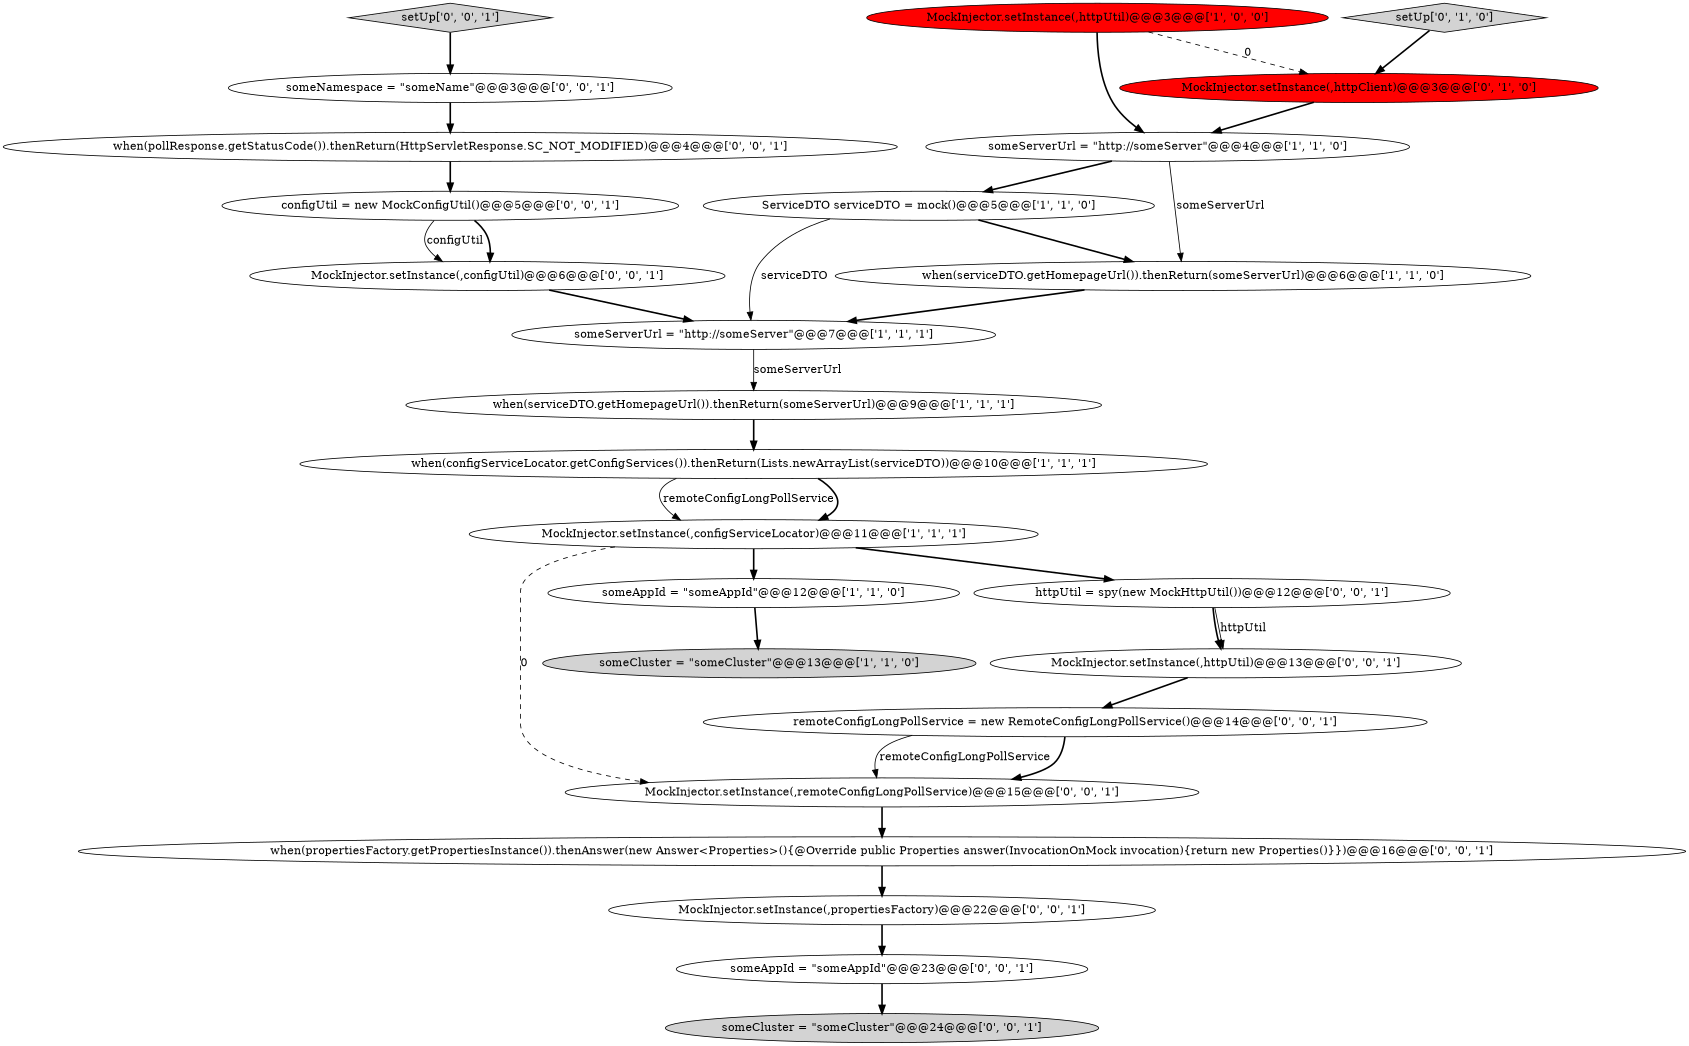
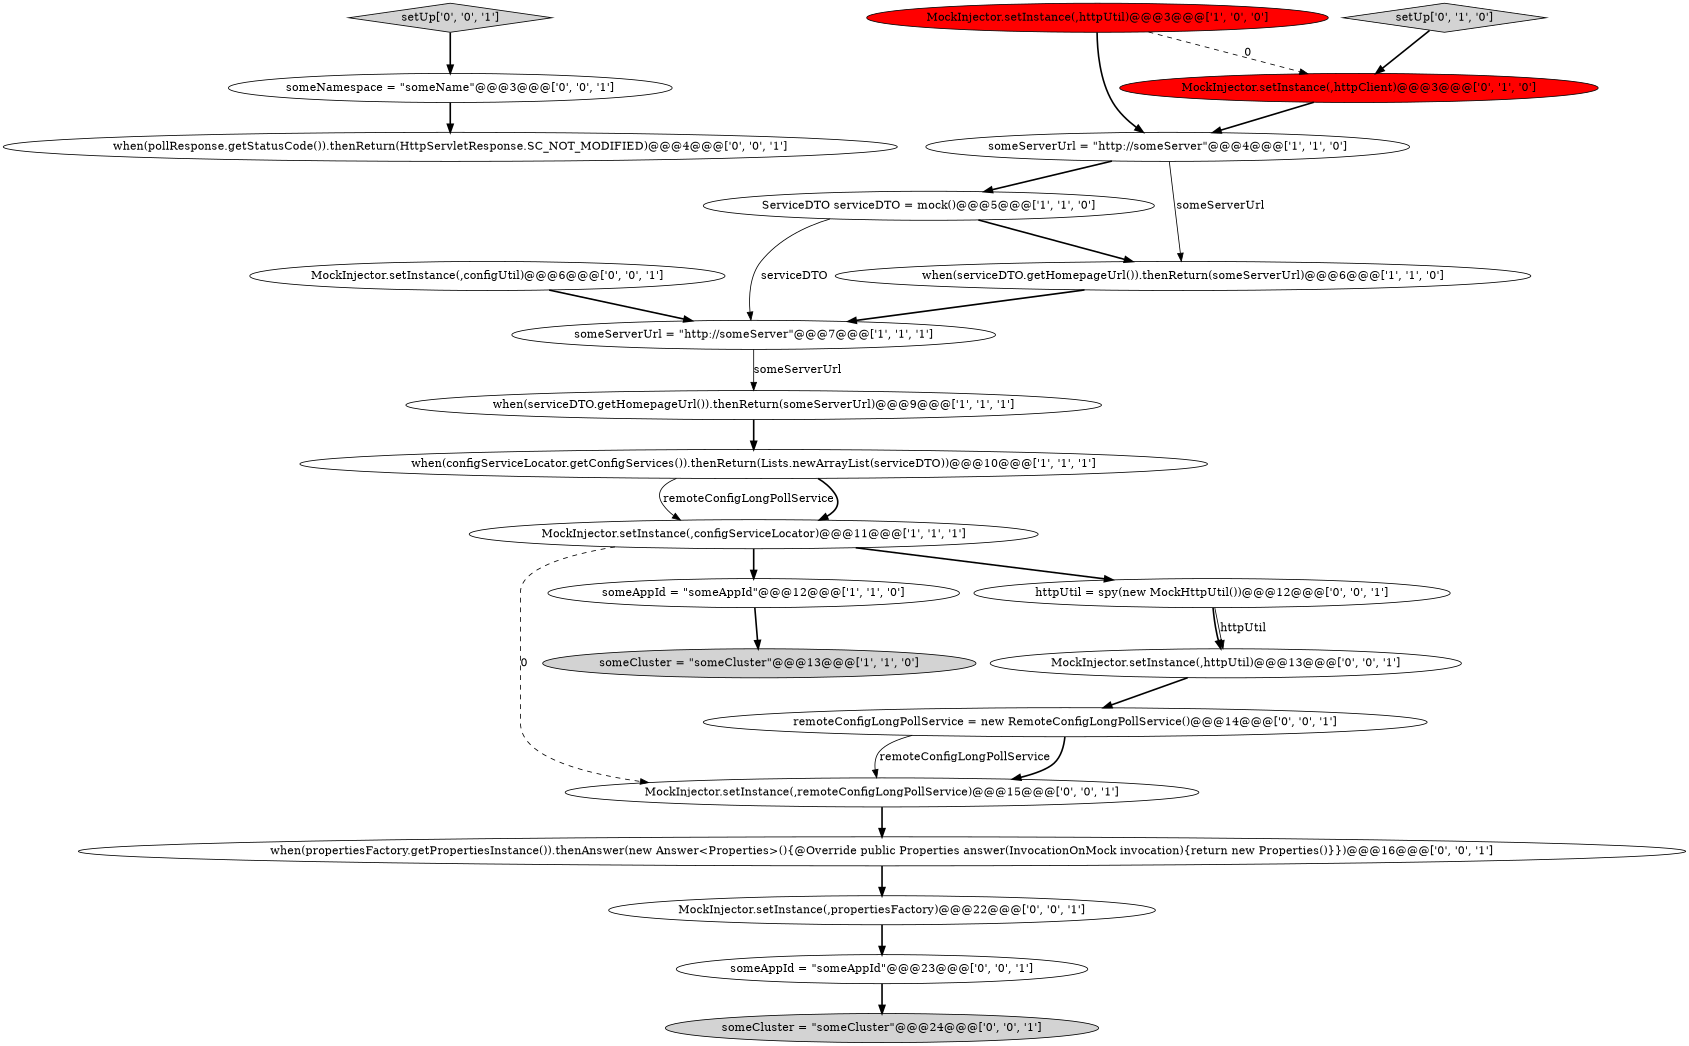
(450, 206) -> none
